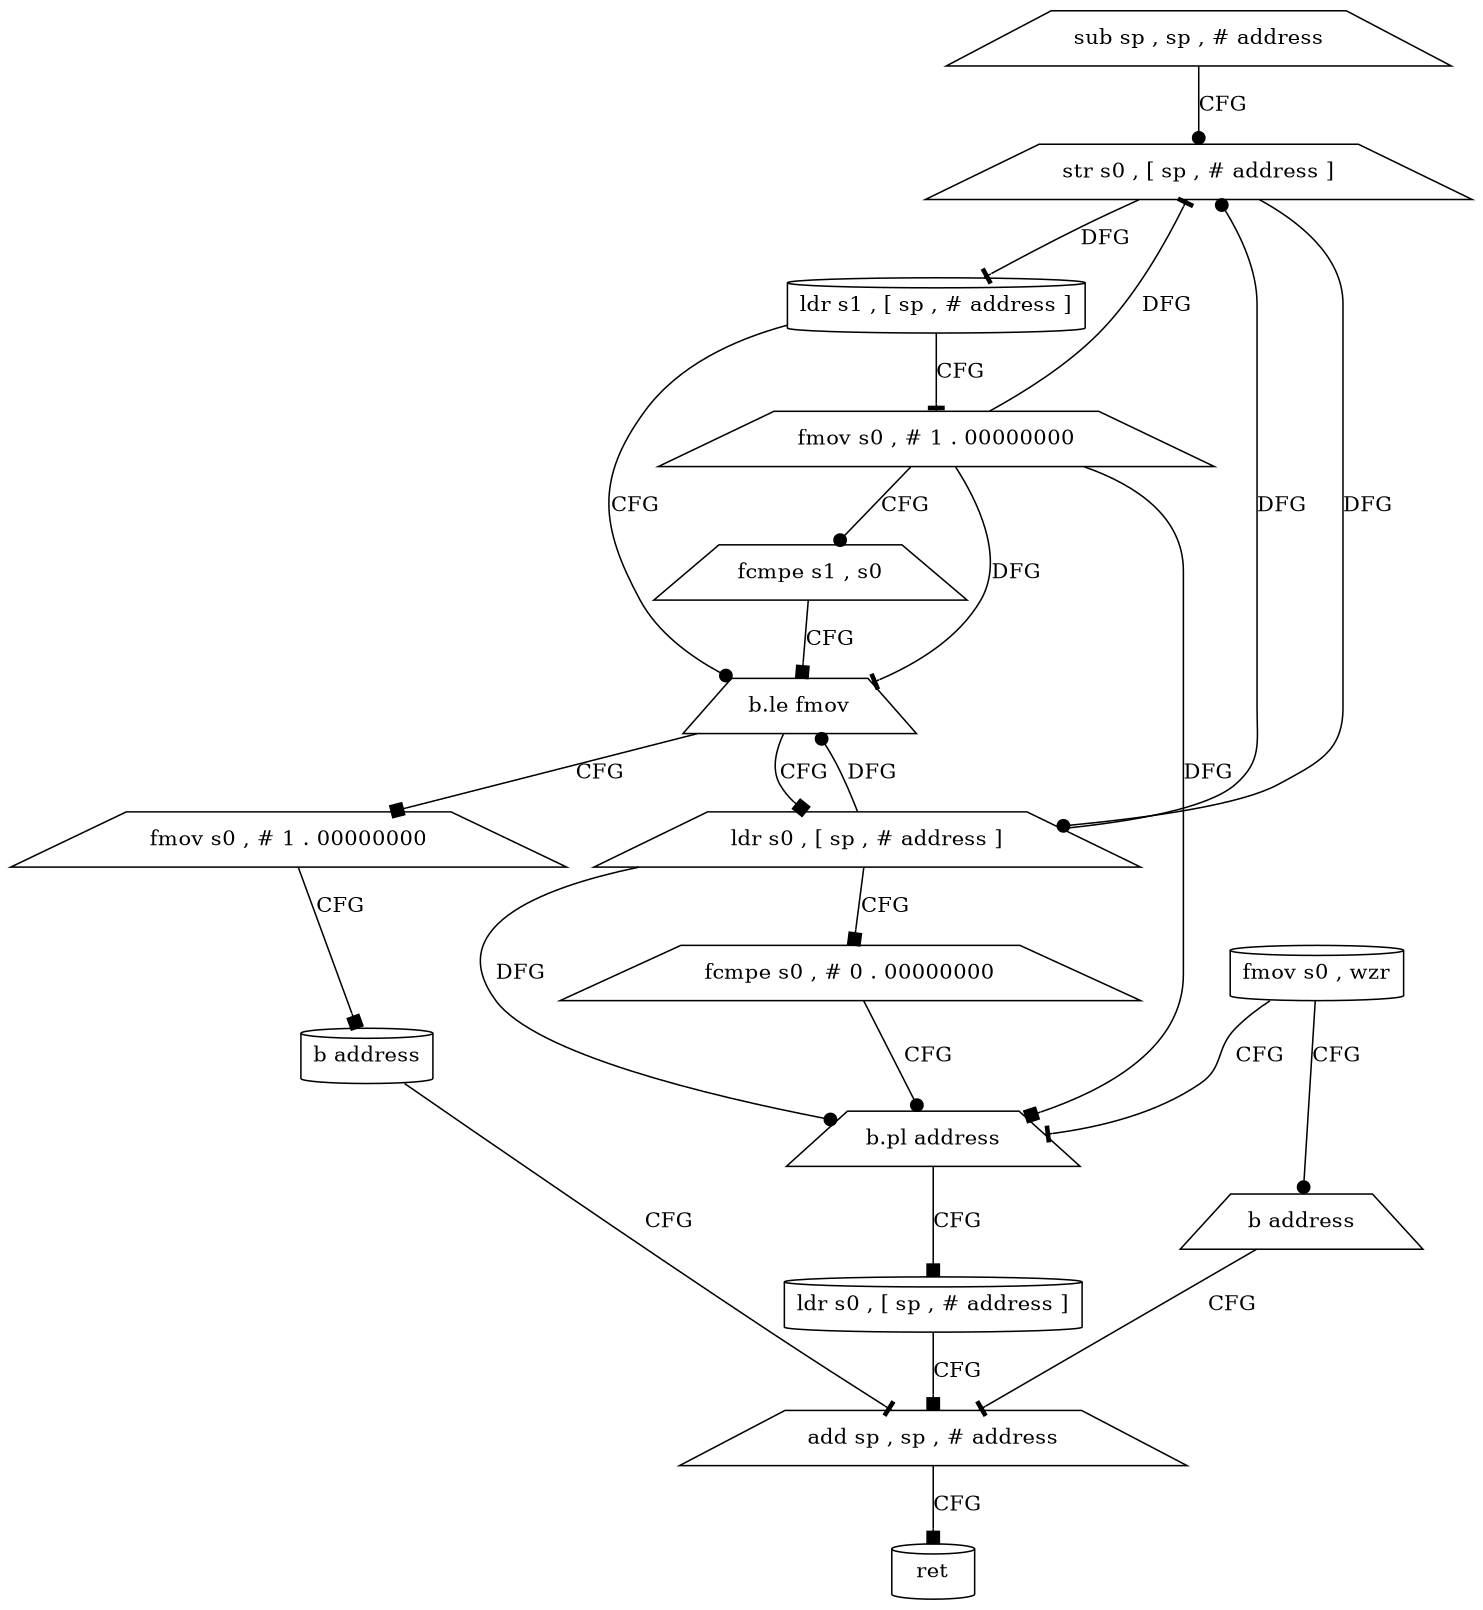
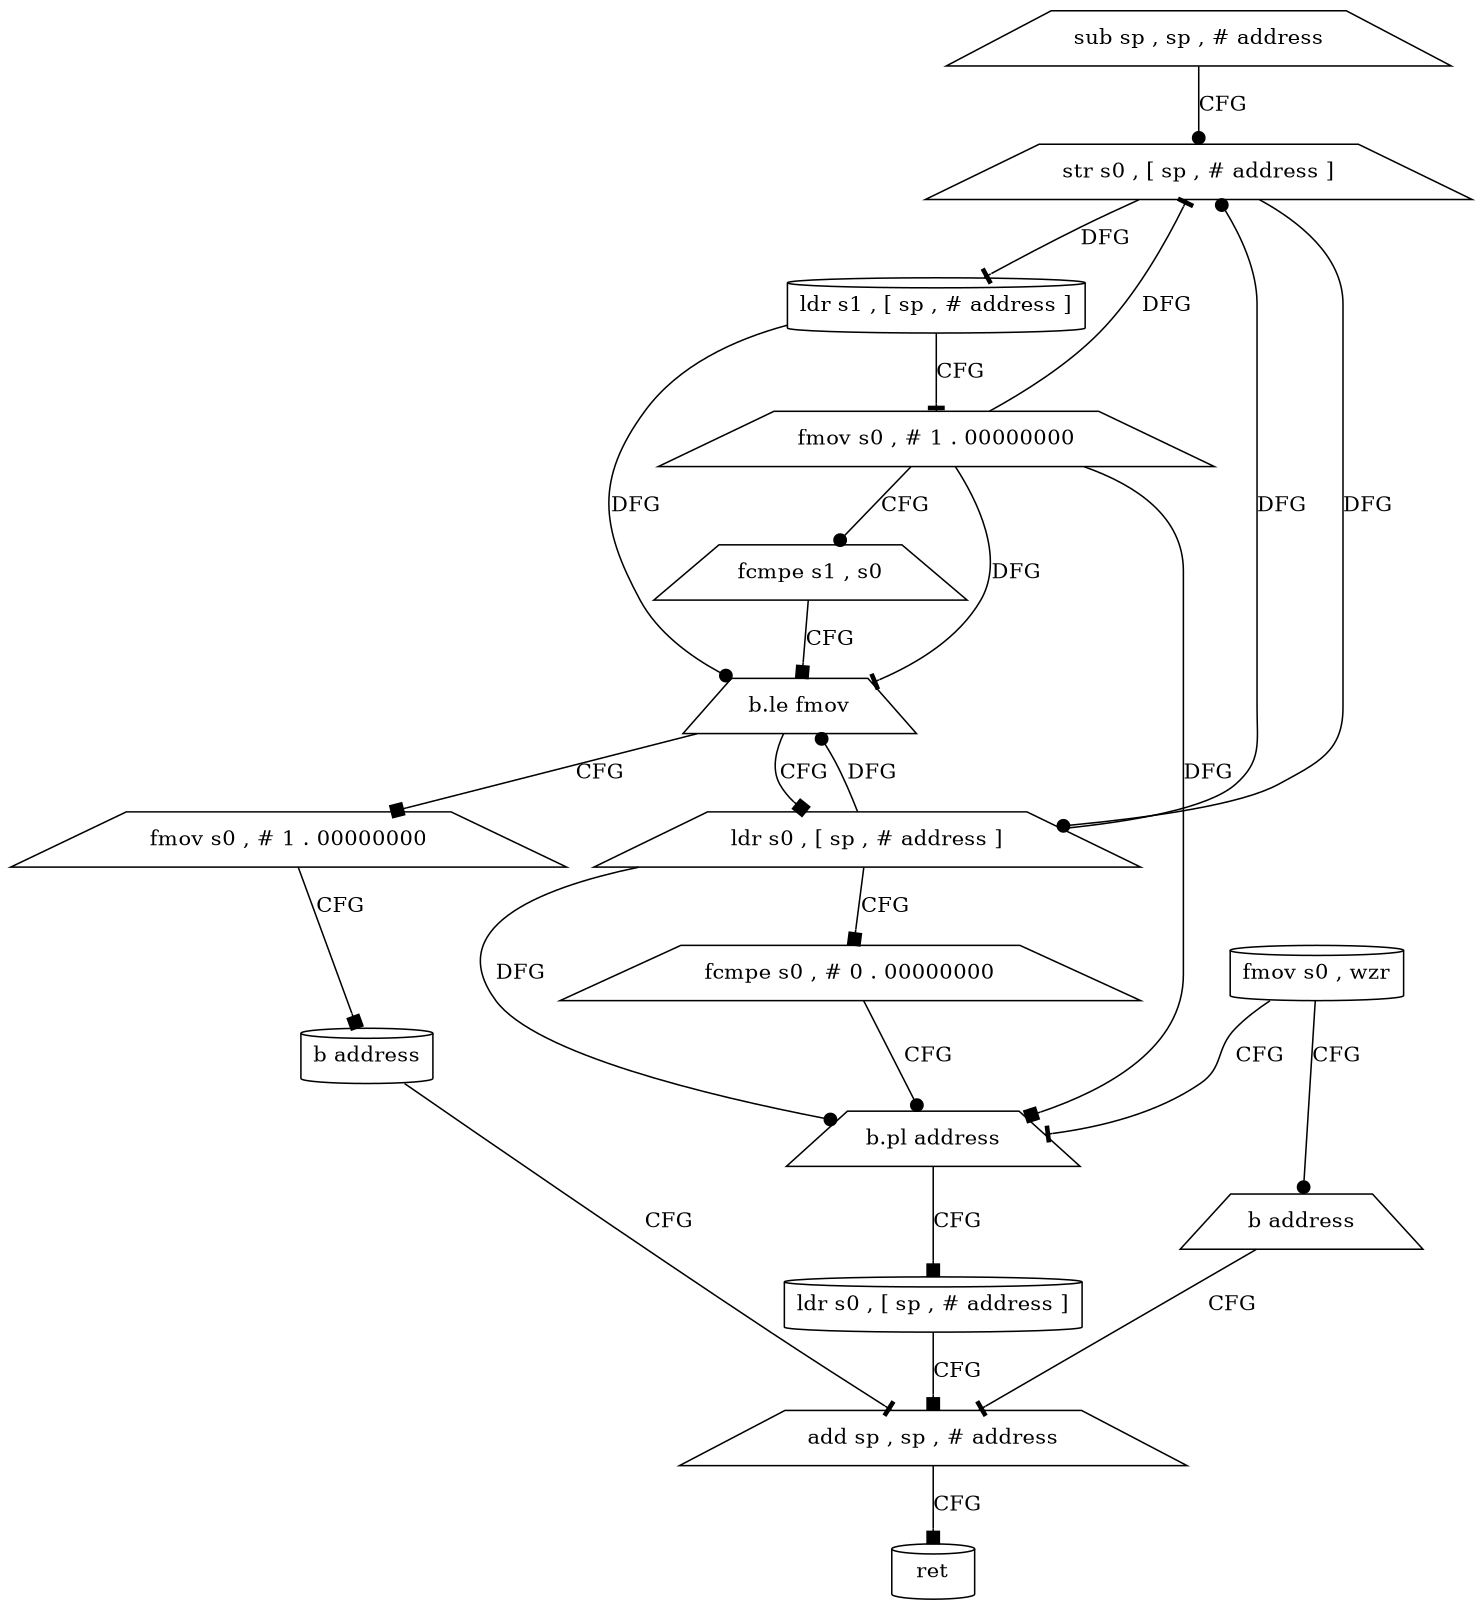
(635, 506) -> (636, 506)
